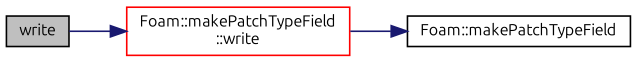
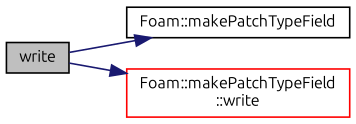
(371, 31) -> (102, 46)
